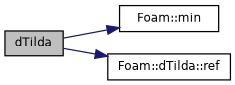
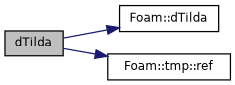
(169, 19) -> (169, 19)
(169, 67) -> (169, 67)
